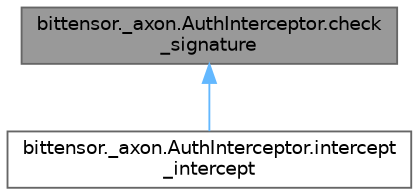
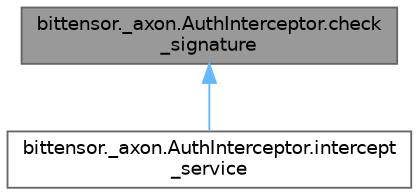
(209, 160) -> (209, 160)
